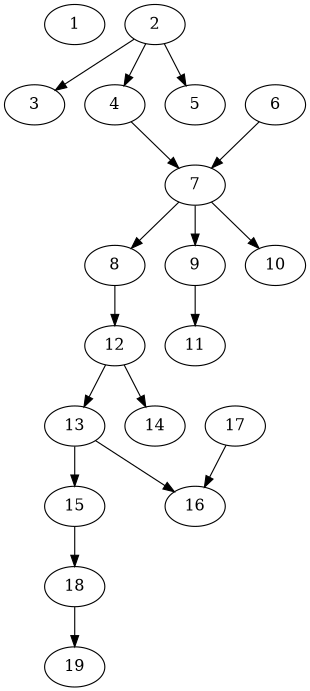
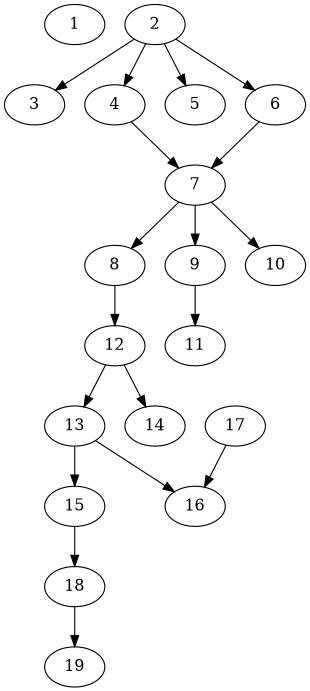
none -> (211, 62)
